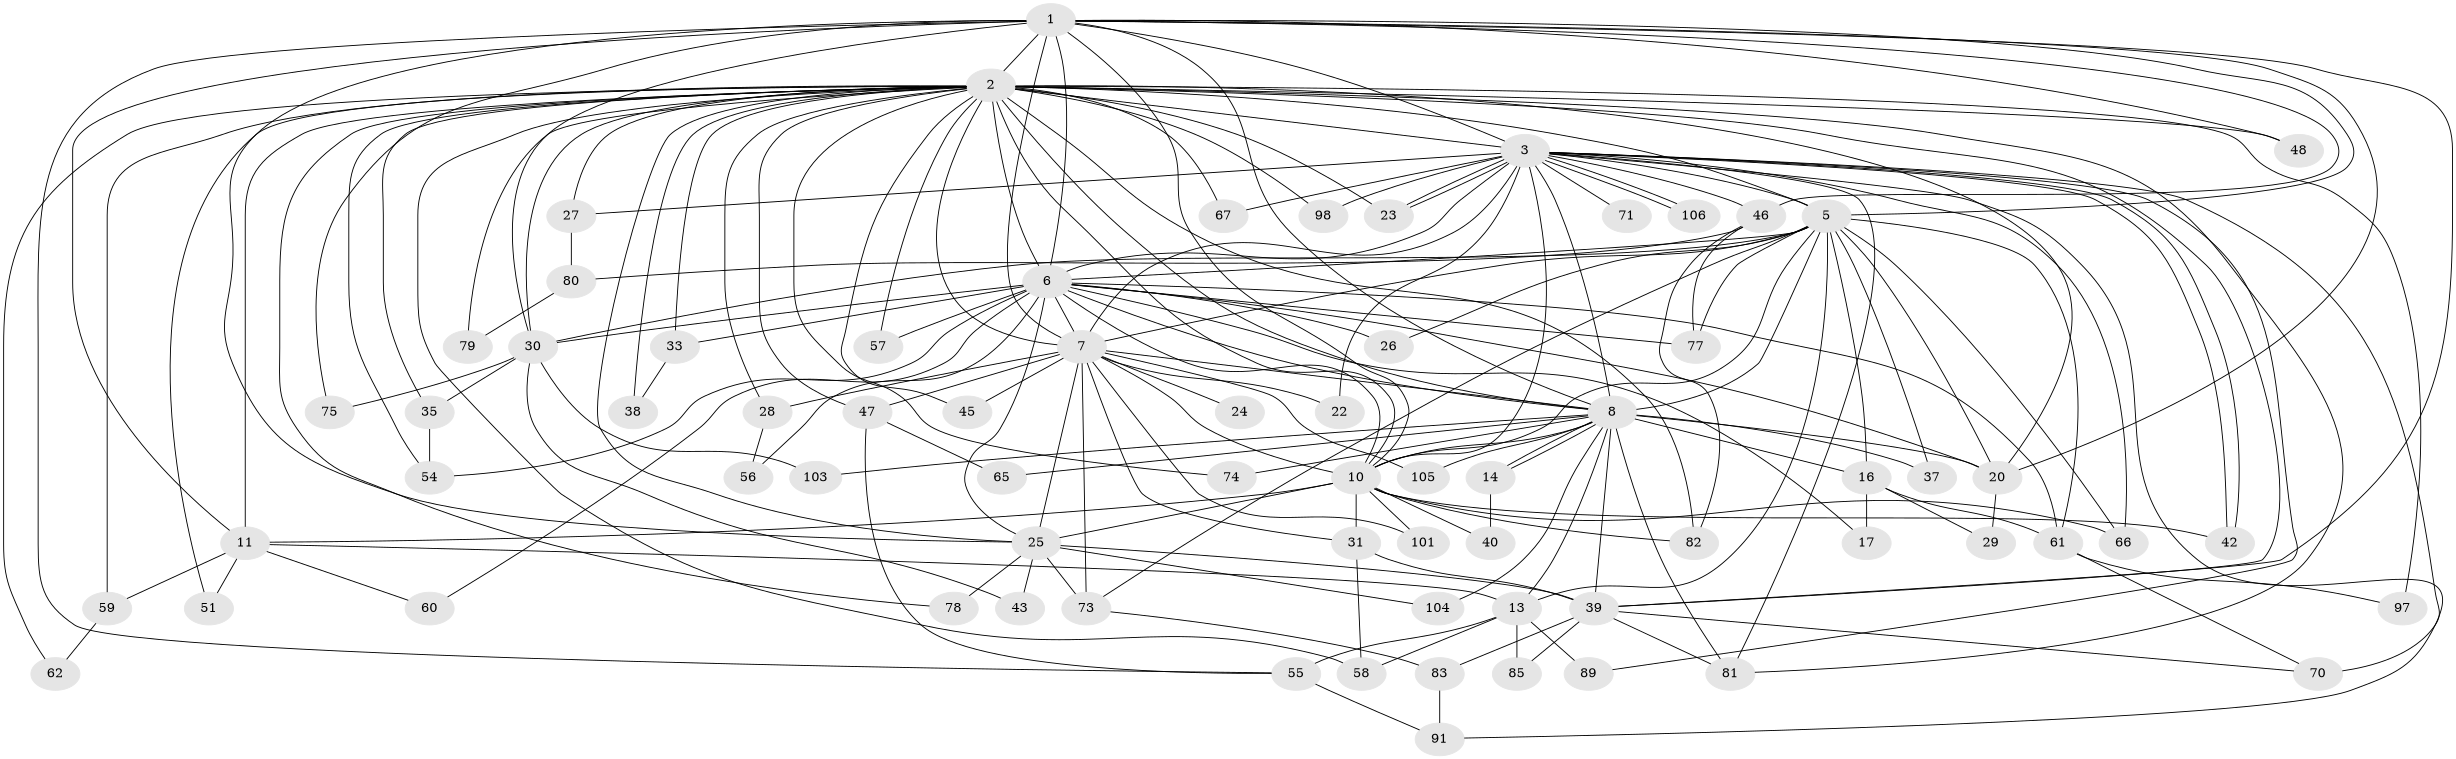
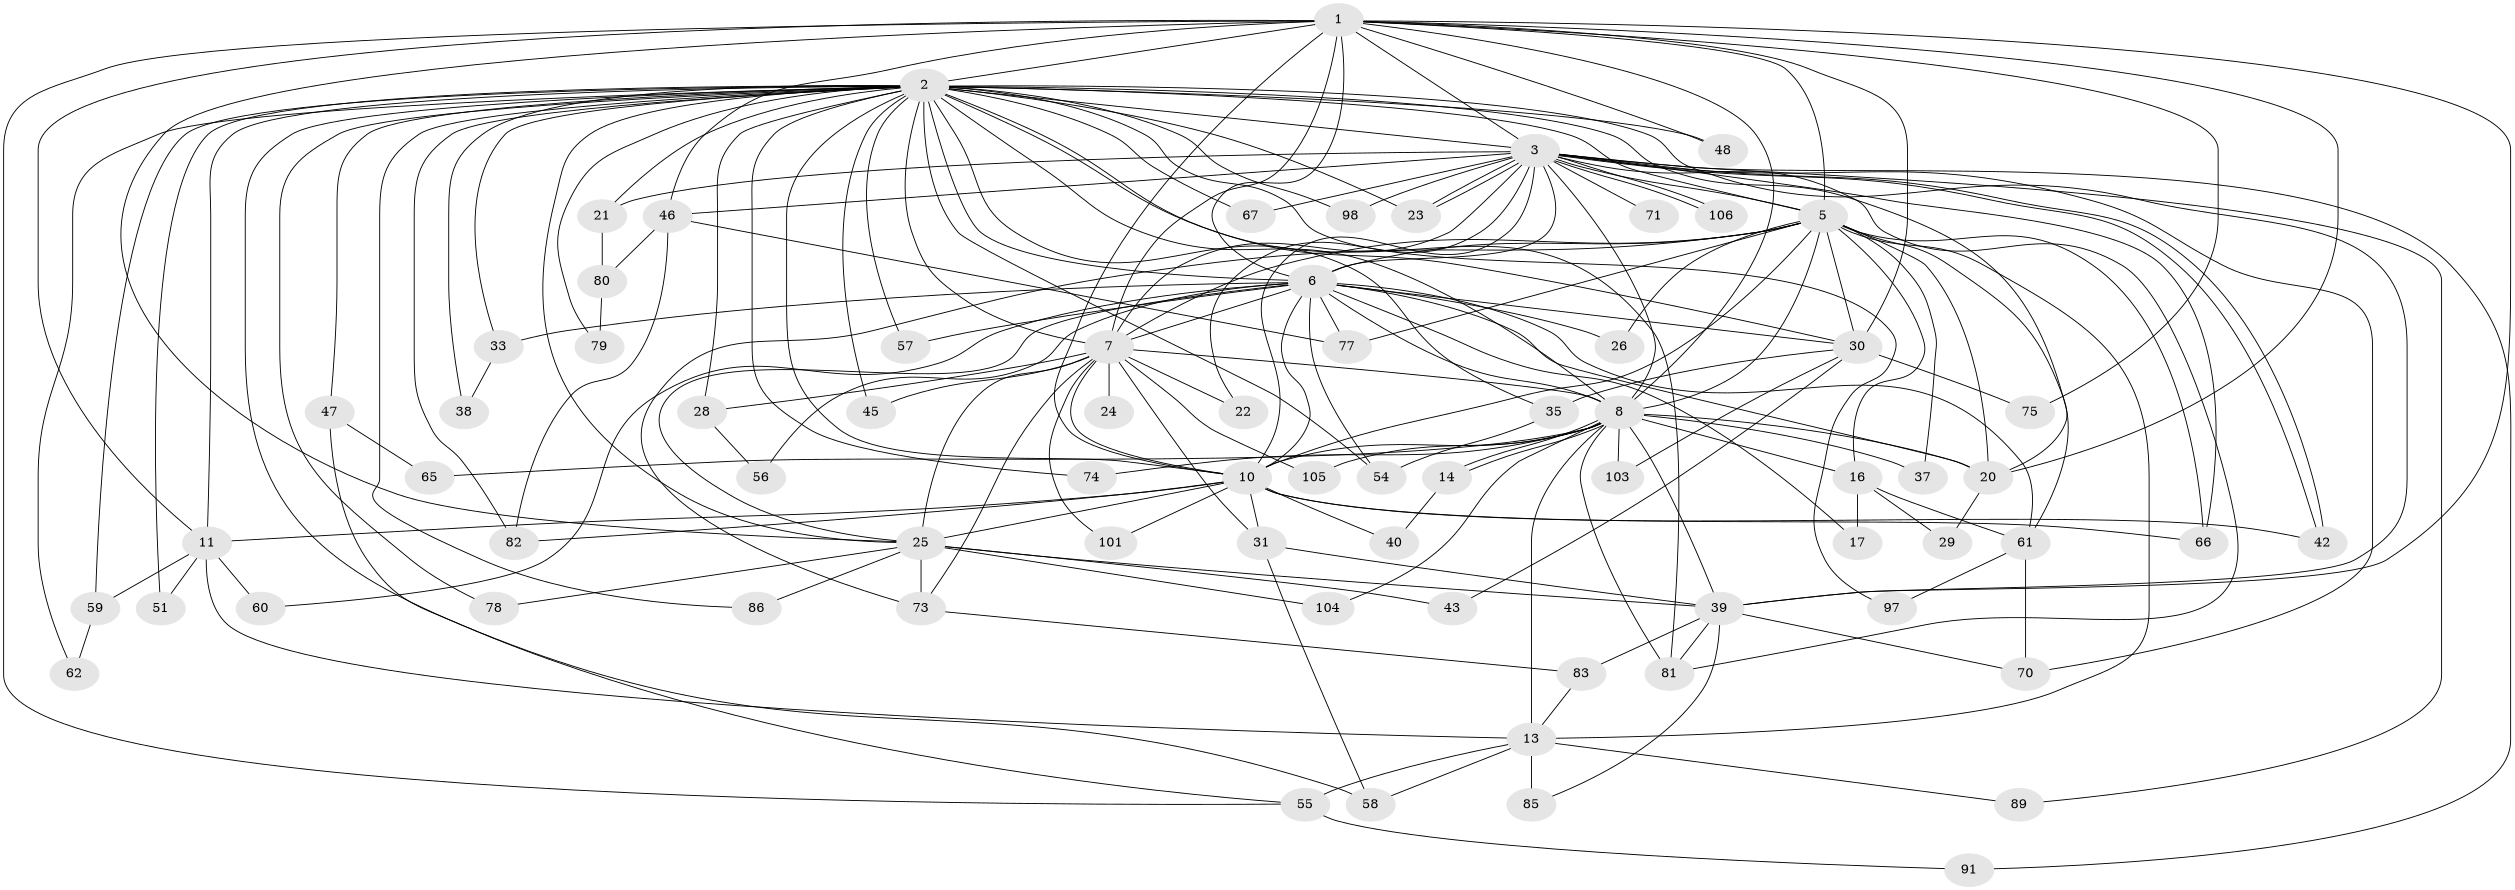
(571, 216) -> (602, 216)
(975, 380) -> none
none -> (757, 609)
(1440, 707) -> (1556, 707)
